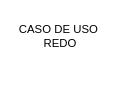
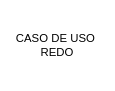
(60, 36) -> (57, 45)
